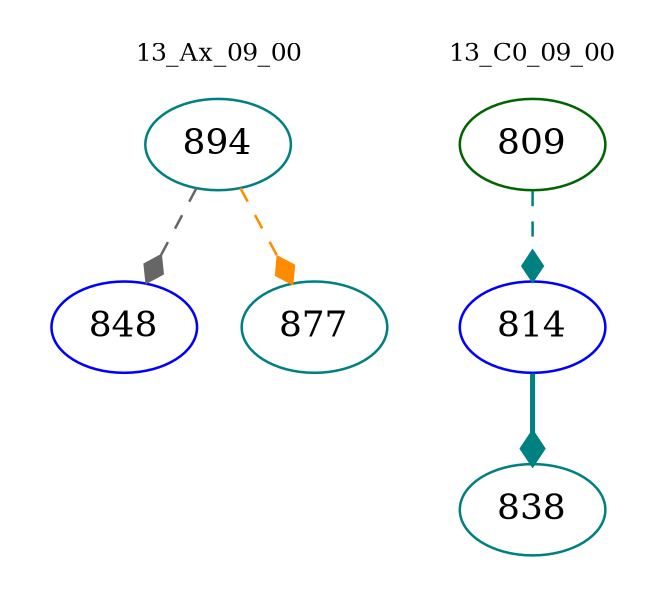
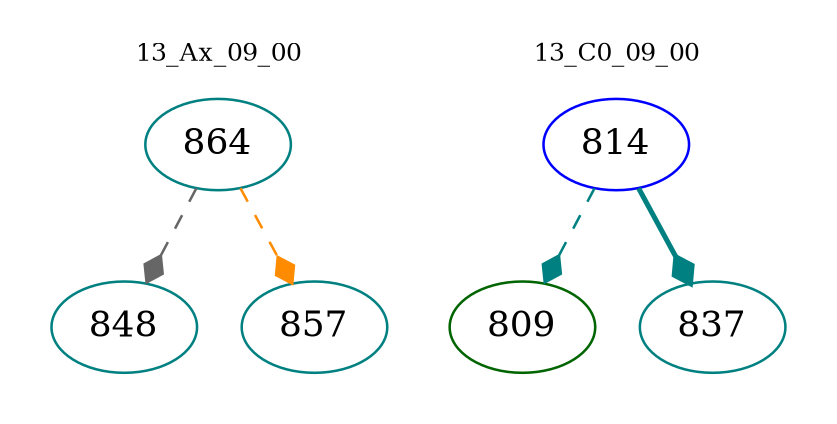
(218, 145) -> (218, 145)
(533, 221) -> (577, 222)
(124, 327) -> (124, 327)
(314, 327) -> (314, 327)
(533, 510) -> (713, 327)
